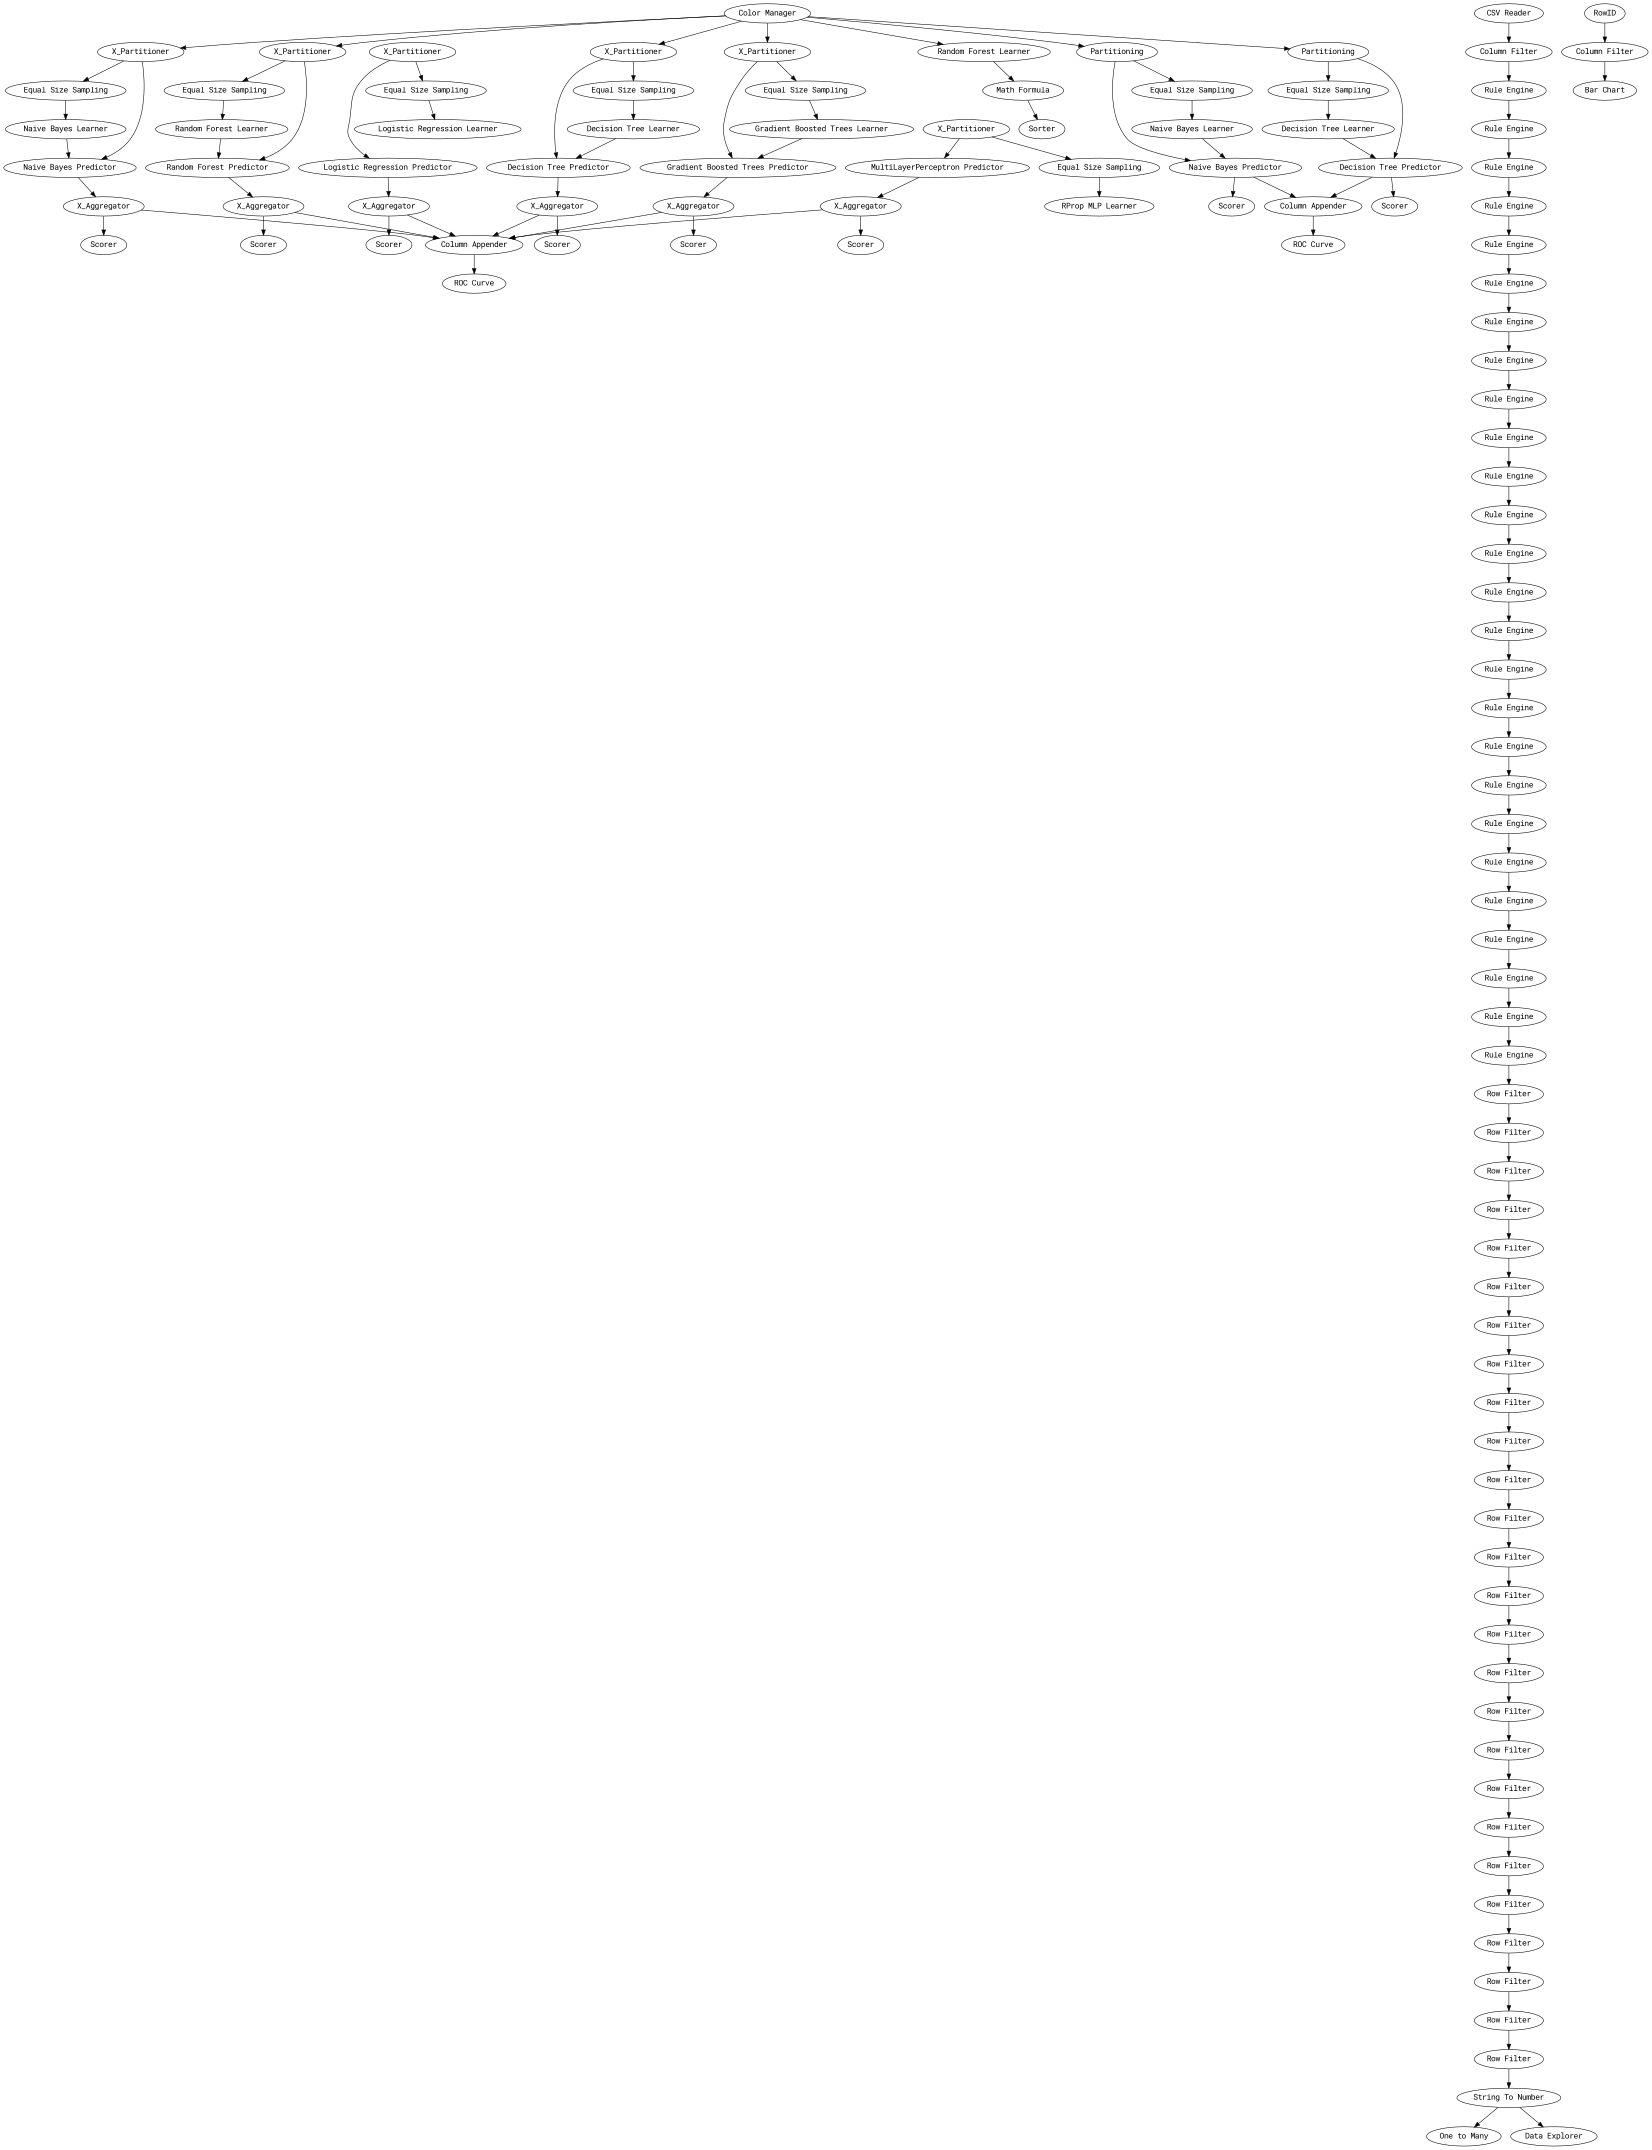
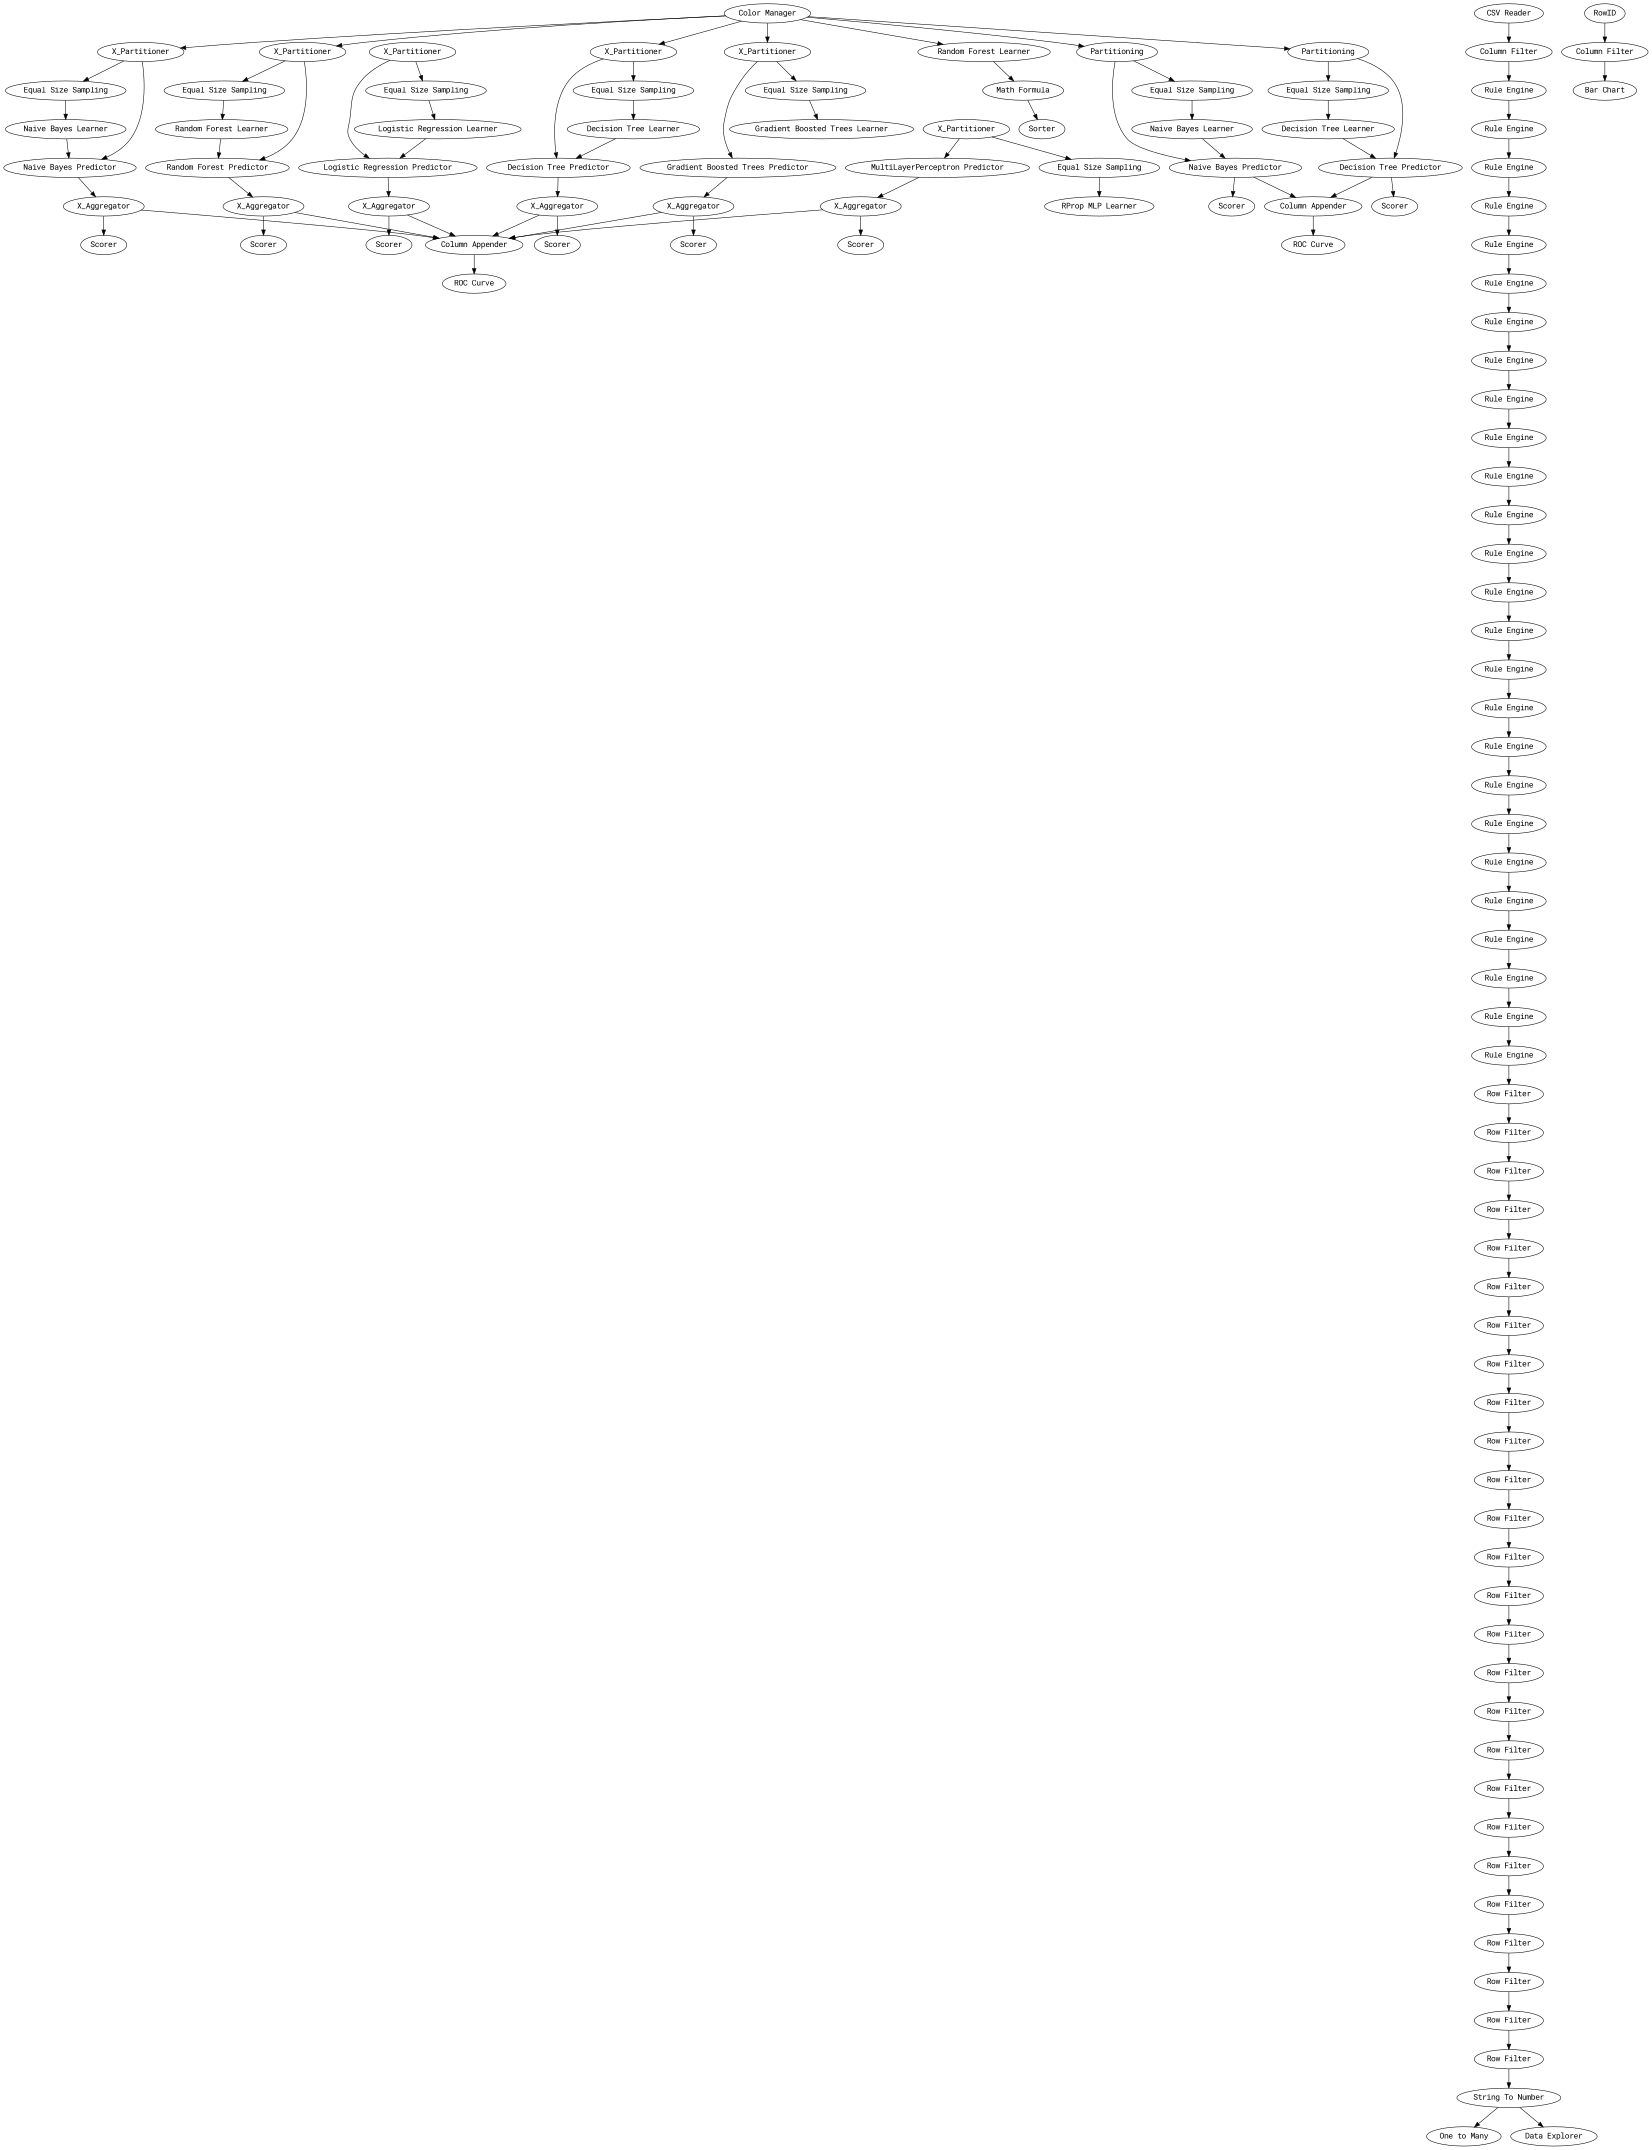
none -> (415, 147)
(782, 147) -> none
